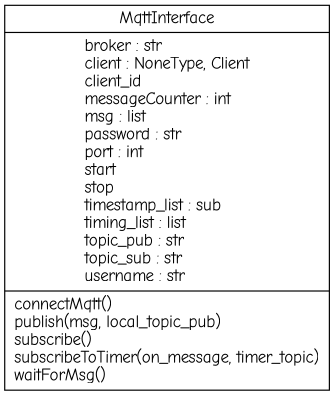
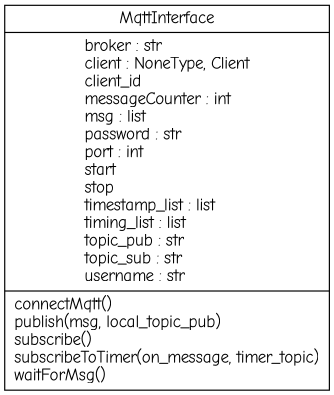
(153, 205) -> (150, 205)
